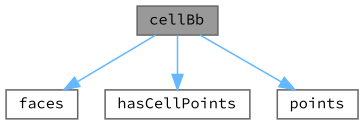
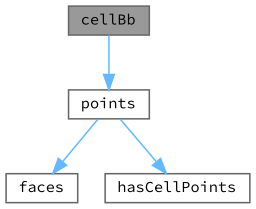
(178, 55) -> (138, 140)
(117, 58) -> (80, 140)
